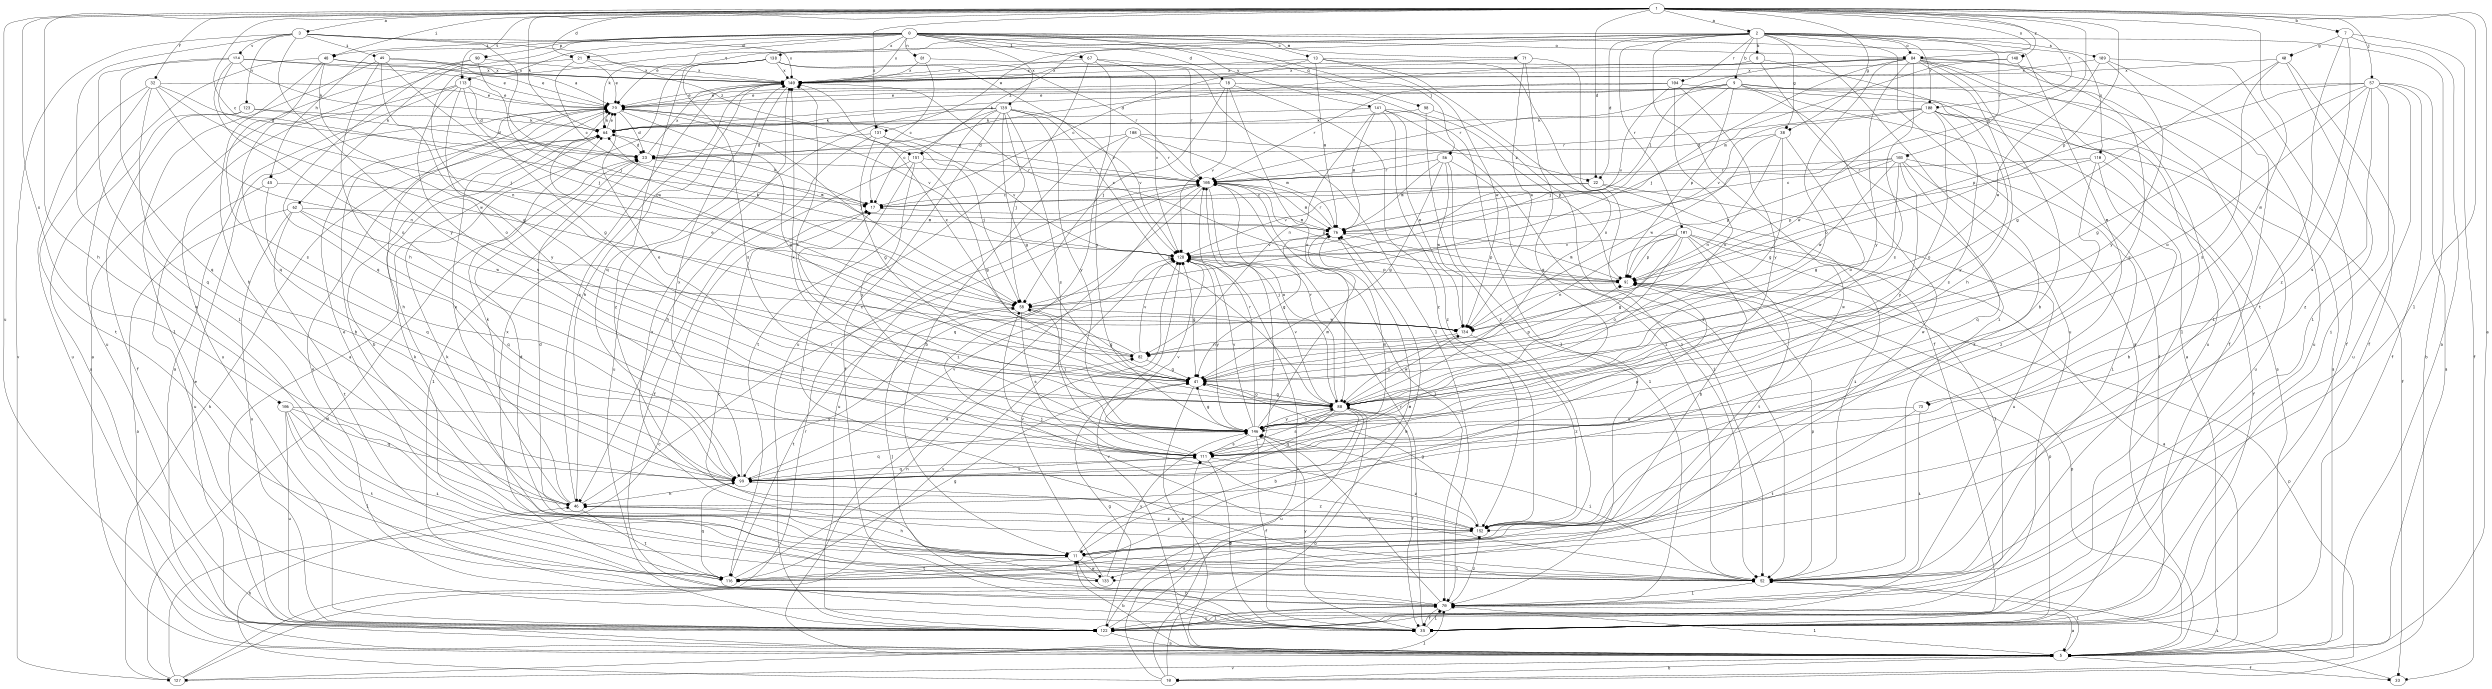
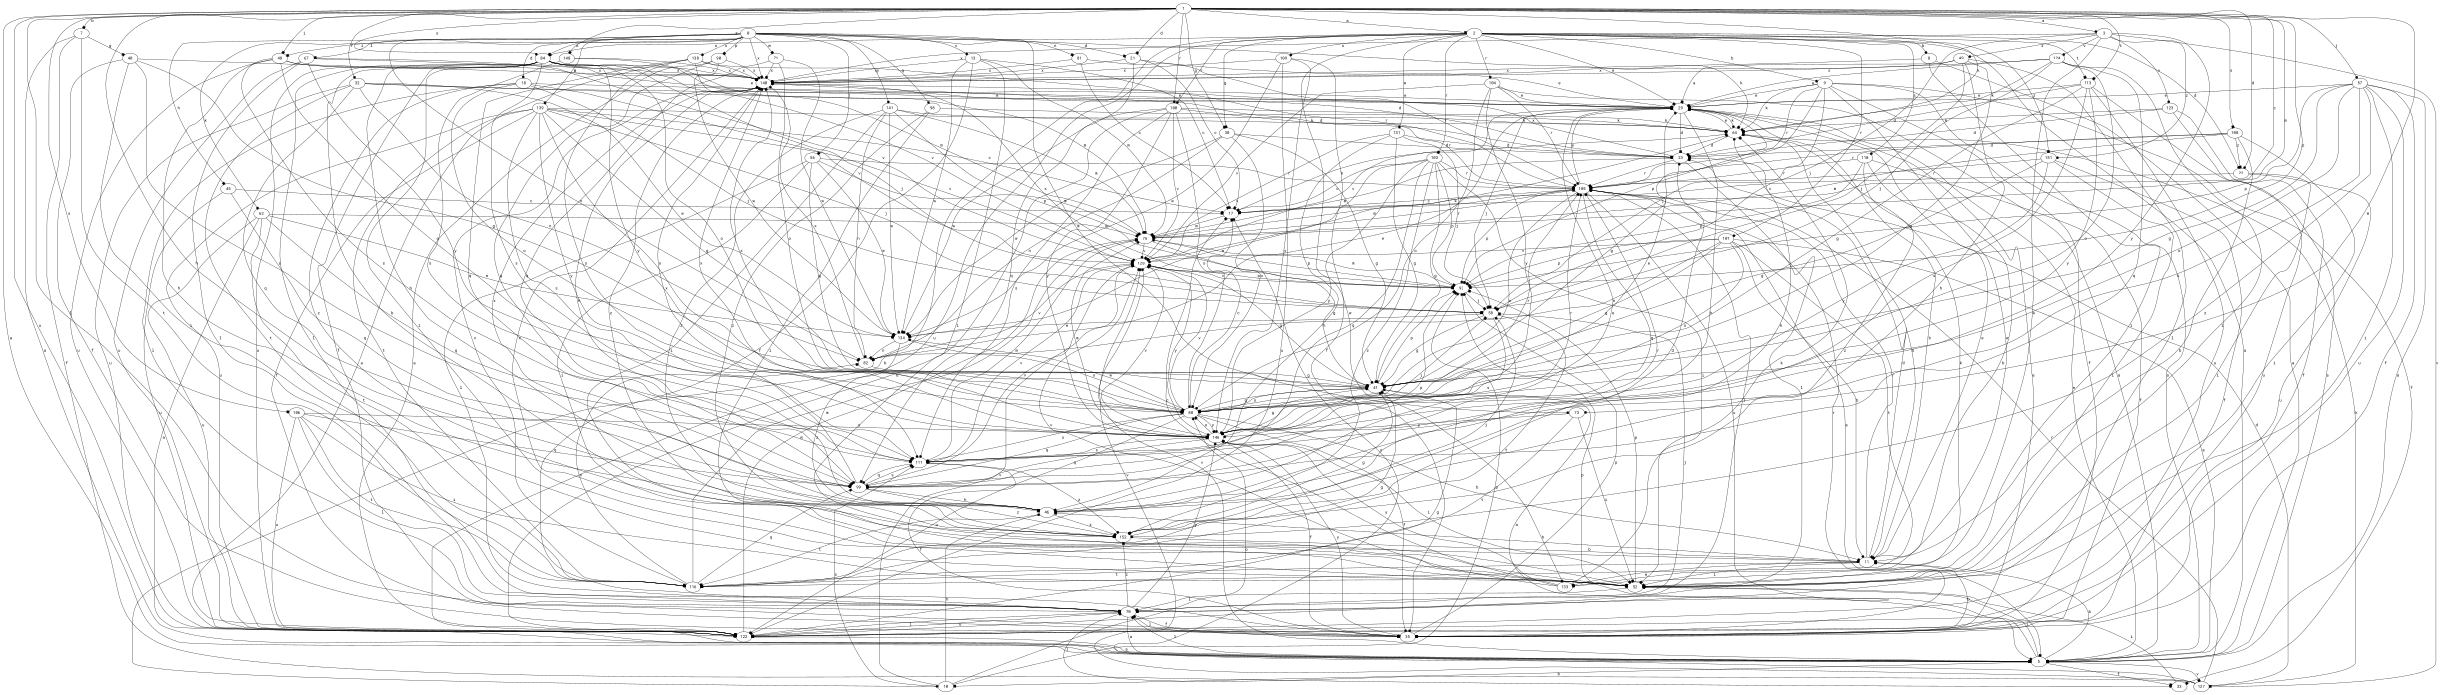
(1214, 14) -> (1761, 12)
(1651, 145) -> (1085, 145)
(1353, 197) -> (1271, 281)
(673, 383) -> (1641, 422)
(2044, 392) -> none
(1983, 569) -> none
